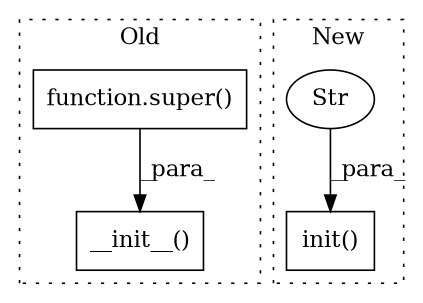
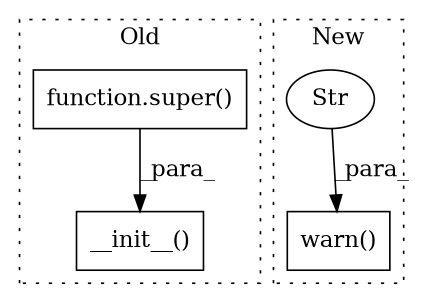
(330, 241) -> (339, 241)
